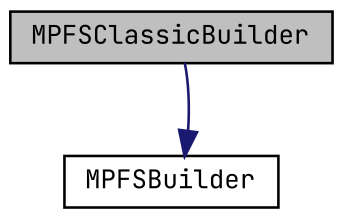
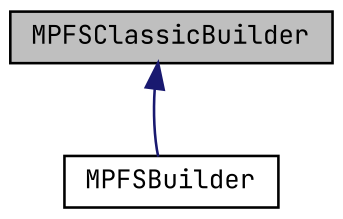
(189, 97) -> (154, 123)
